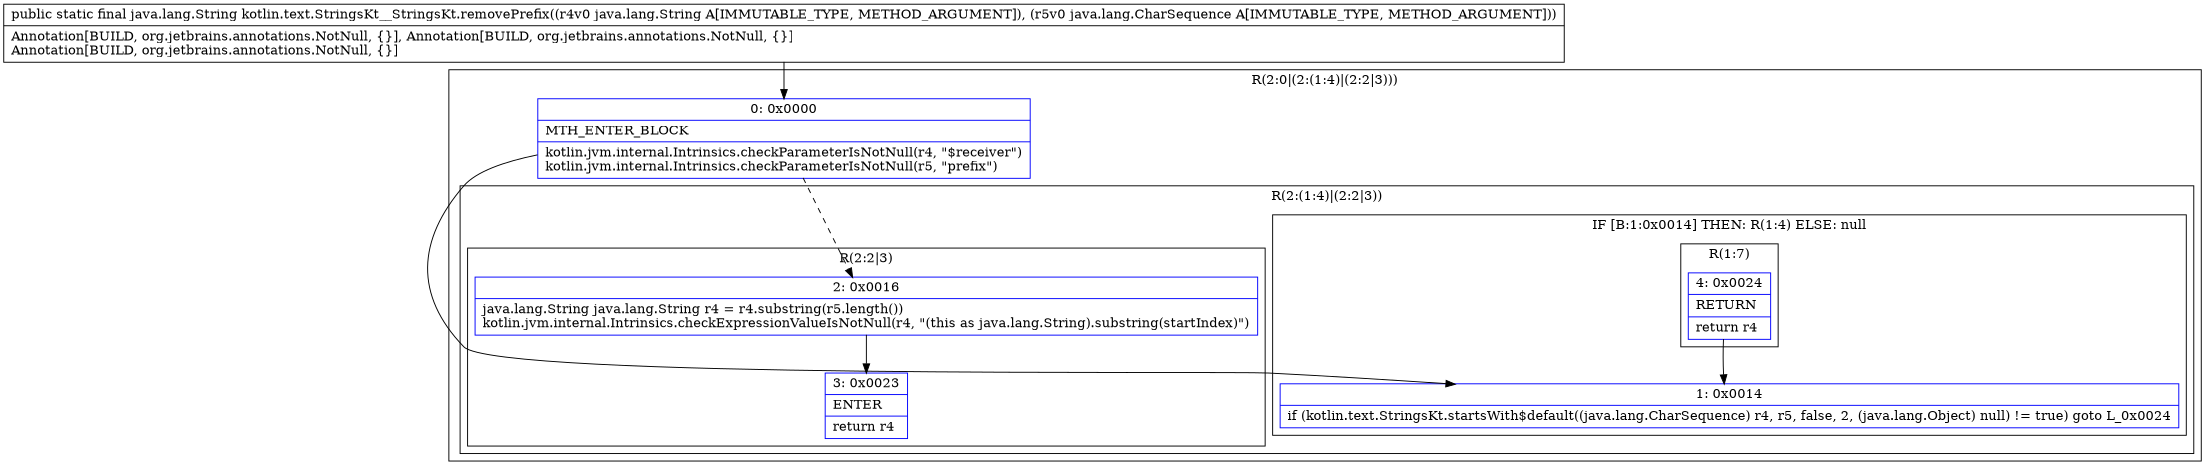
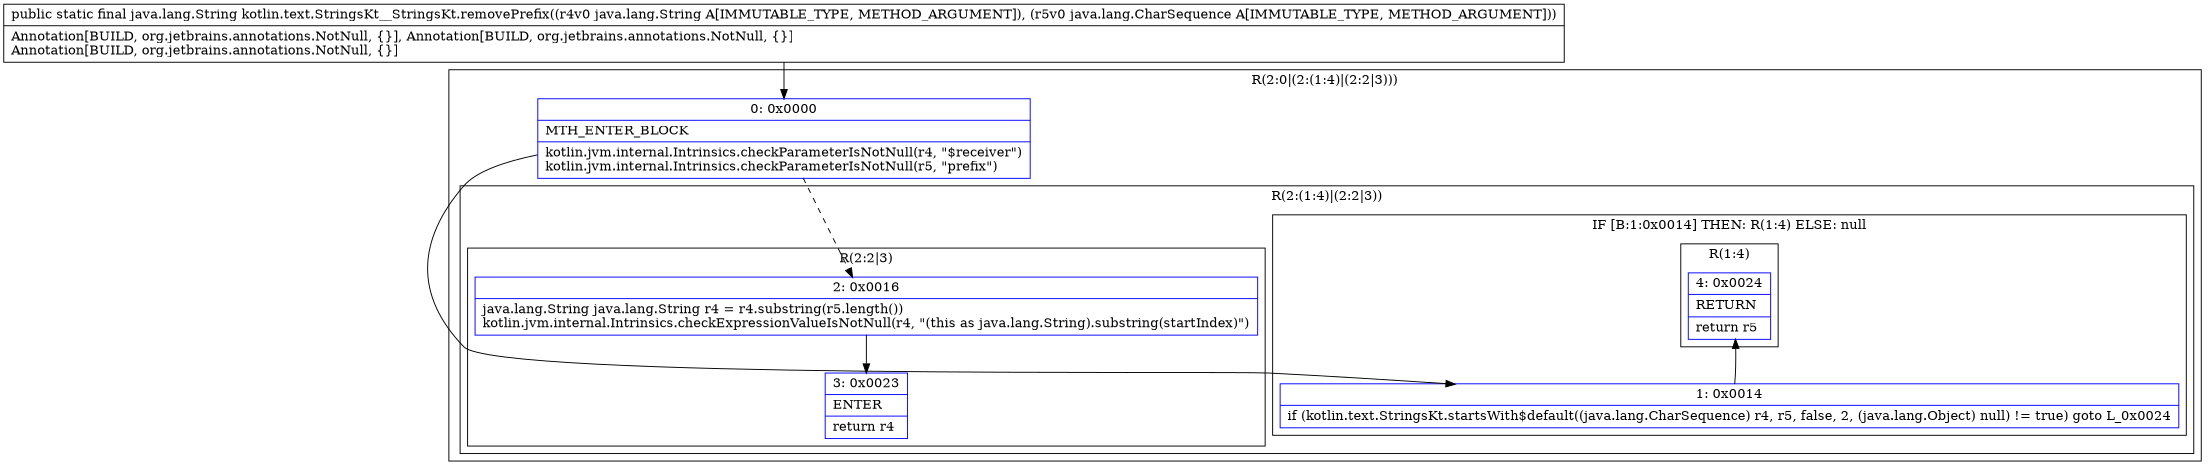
(1729, 255) -> (1729, 255)
(1727, 328) -> (1727, 328)
(1723, 357) -> (1736, 366)
